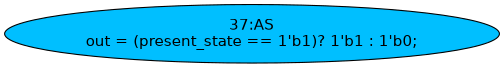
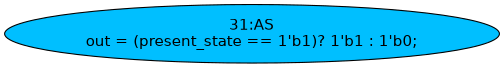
(252, 34) -> (252, 34)
